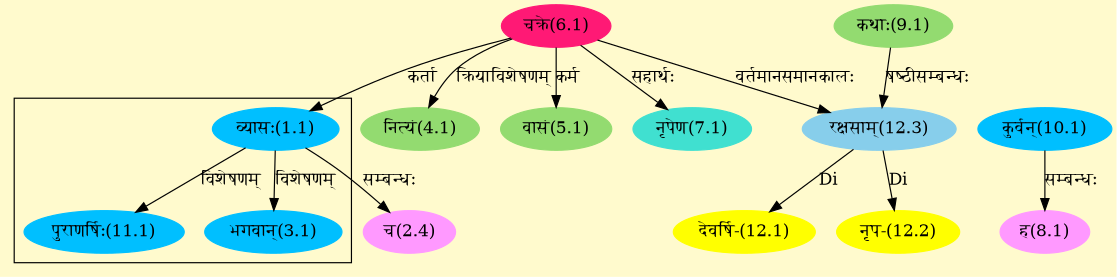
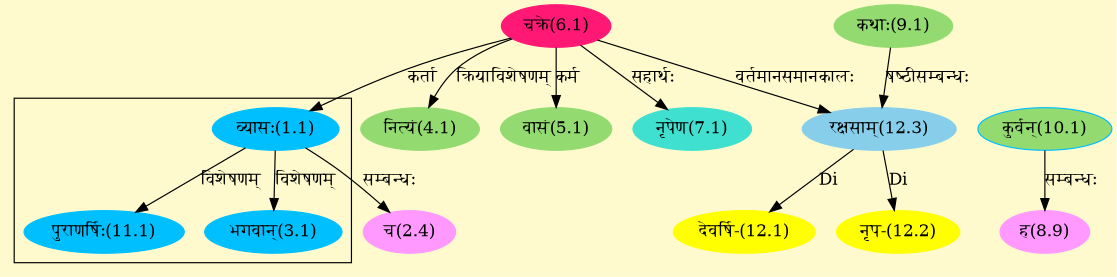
(1045, 129) -> (1045, 129)
(1045, 232) -> (1045, 232)
